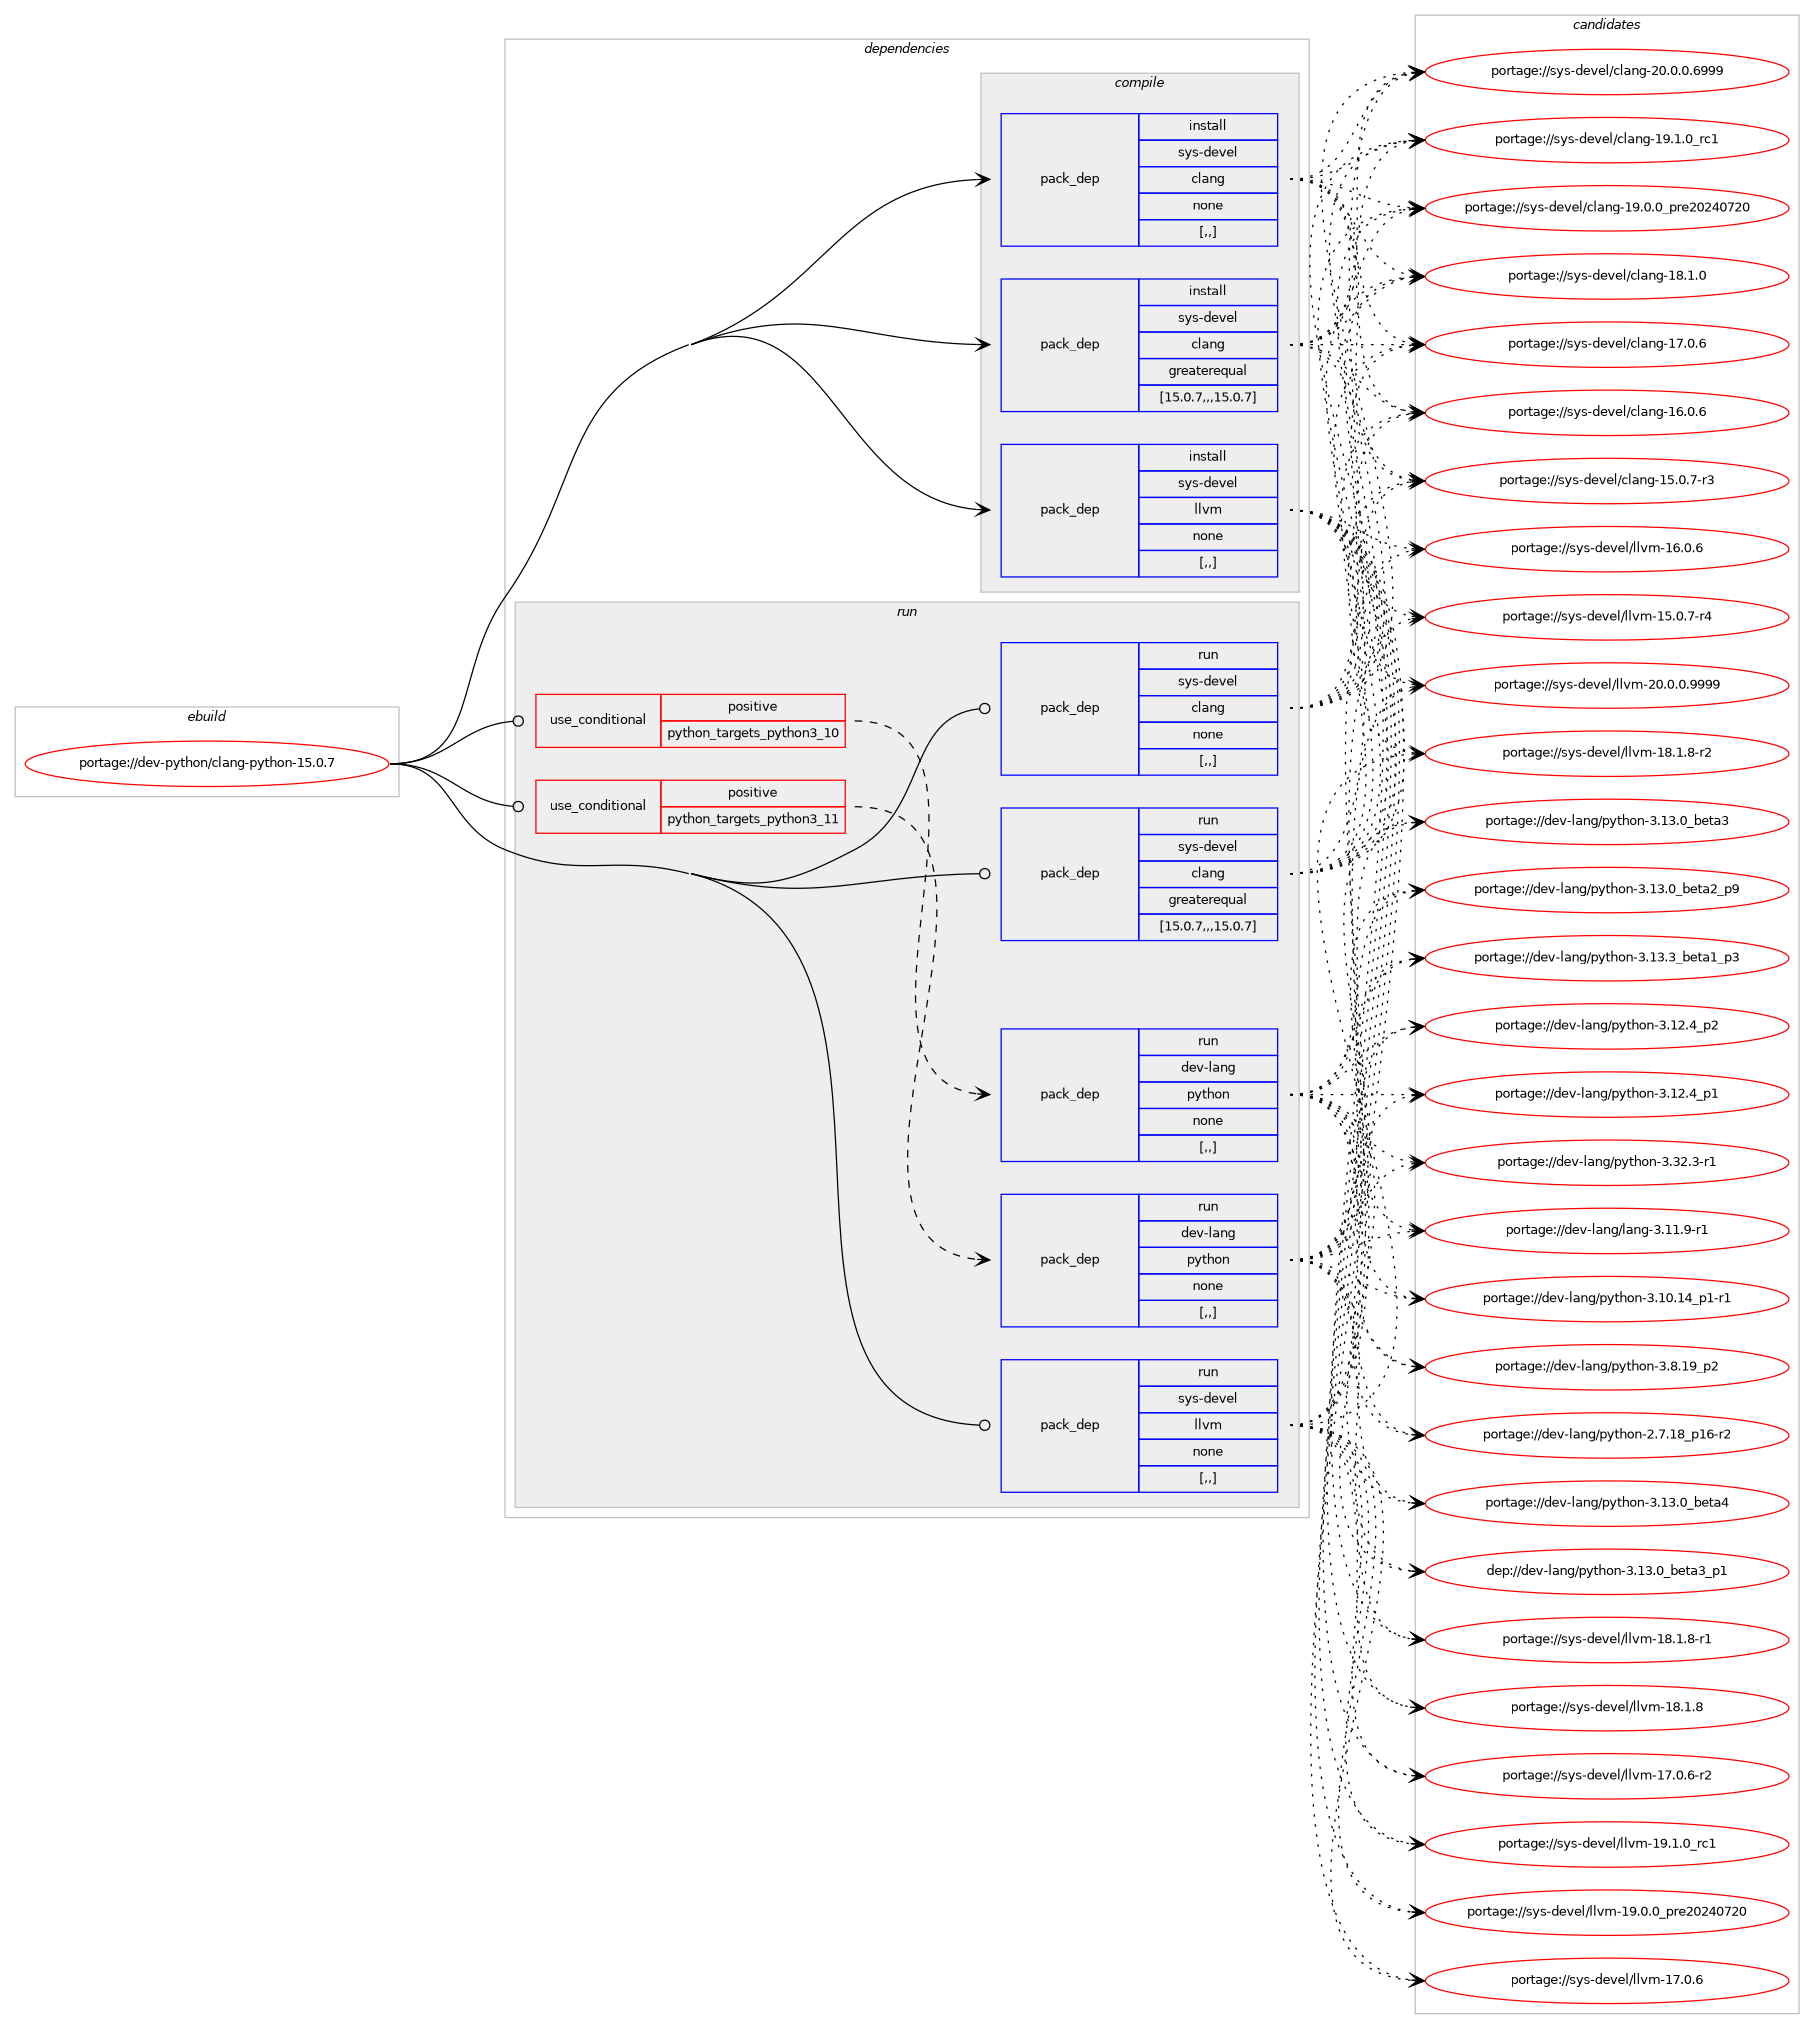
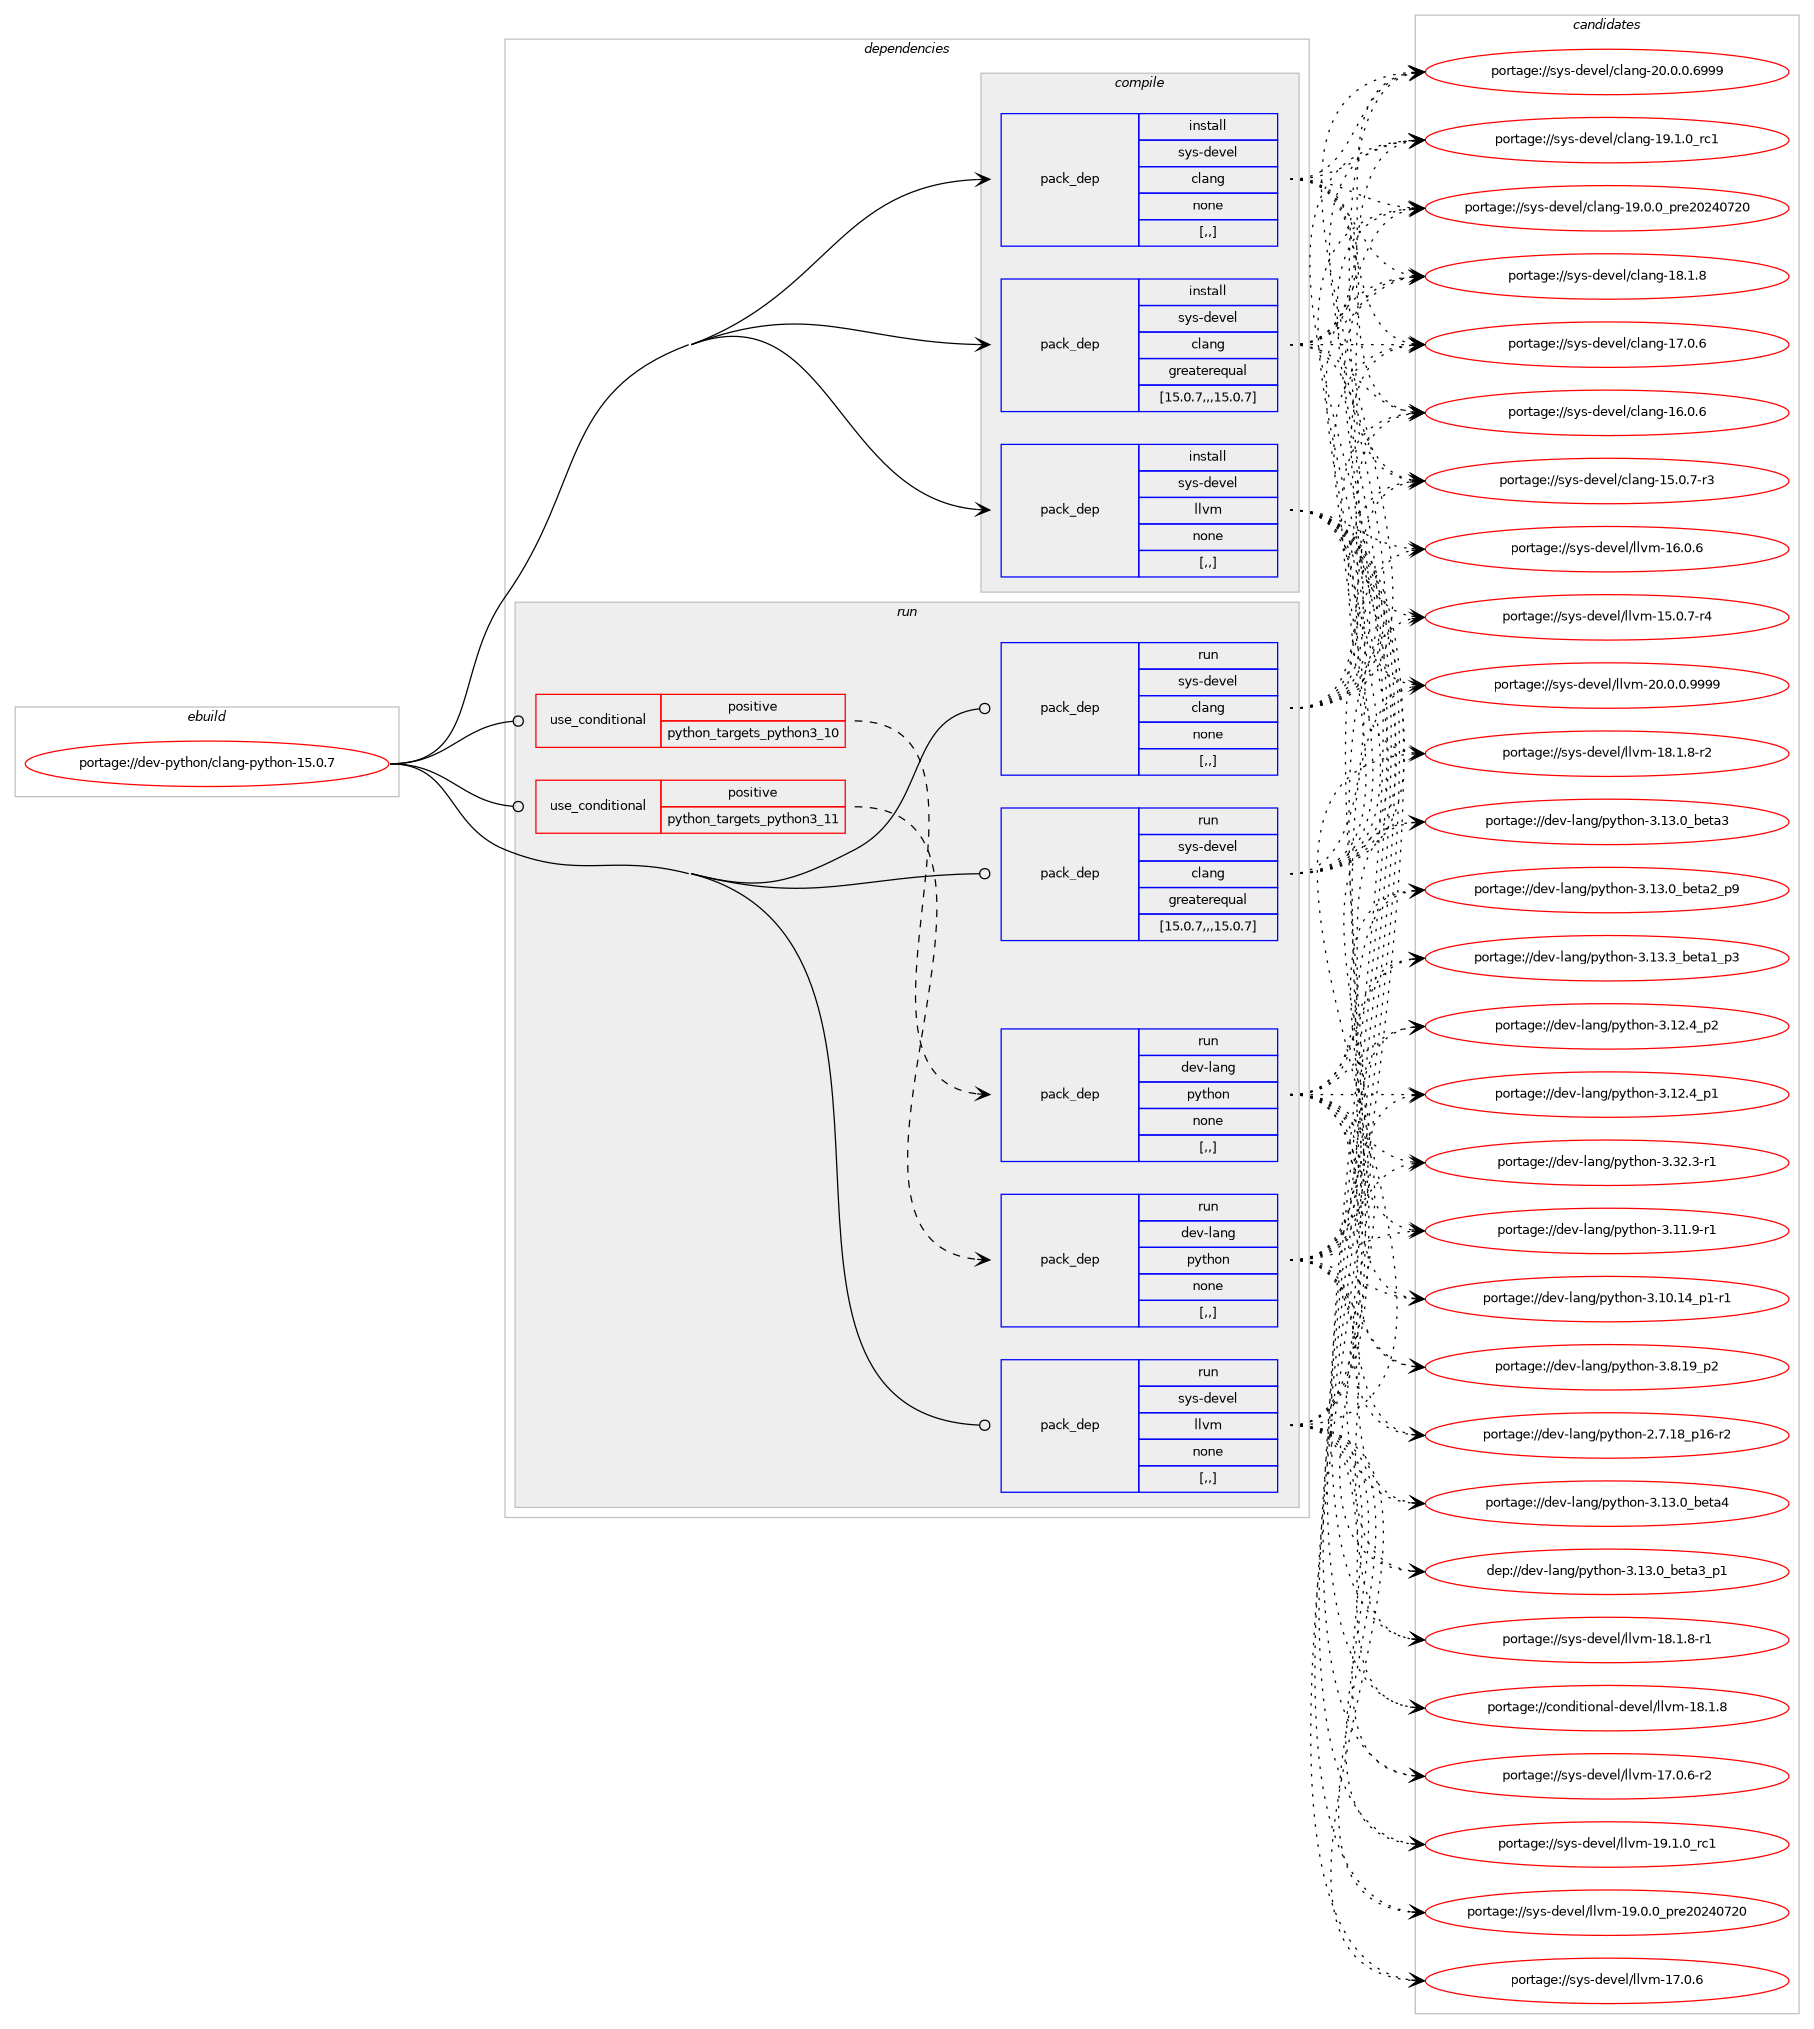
(1607, 276) -> (1607, 276)
(1607, 1231) -> (1607, 1231)
(1607, 1708) -> (1607, 1708)
